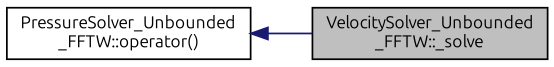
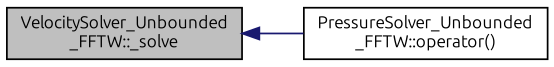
(290, 33) -> (282, 33)
